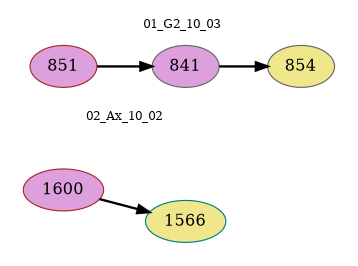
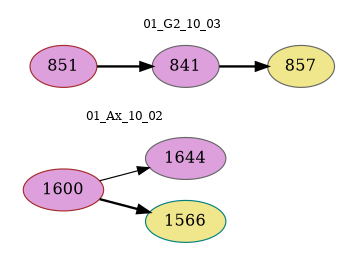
(301, 66) -> (301, 66)
(125, 117) -> (125, 117)
none -> (186, 158)
